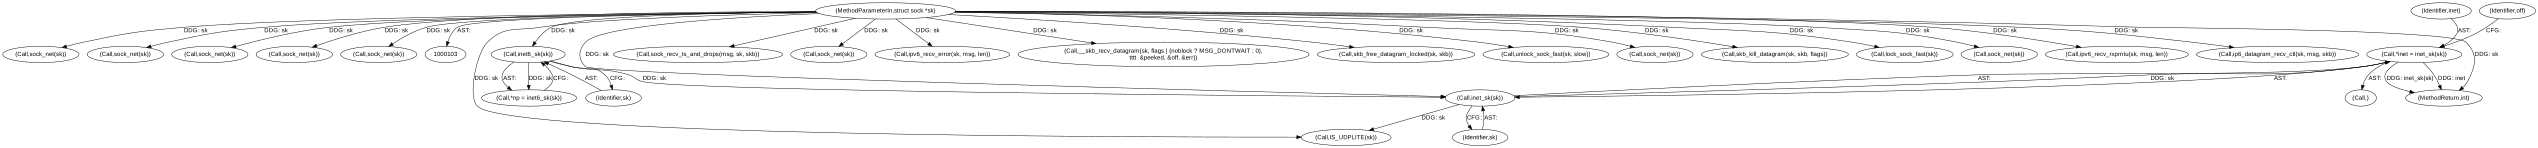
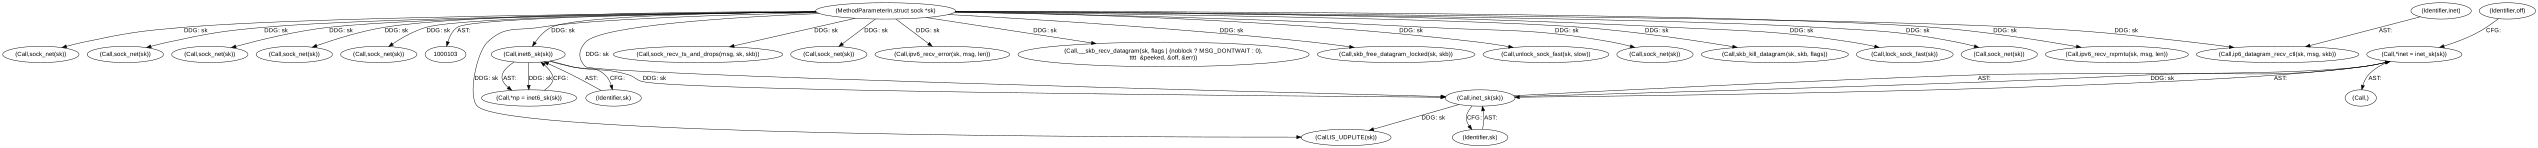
(2457, 34) -> (2365, 31)
(2444, 98) -> none
